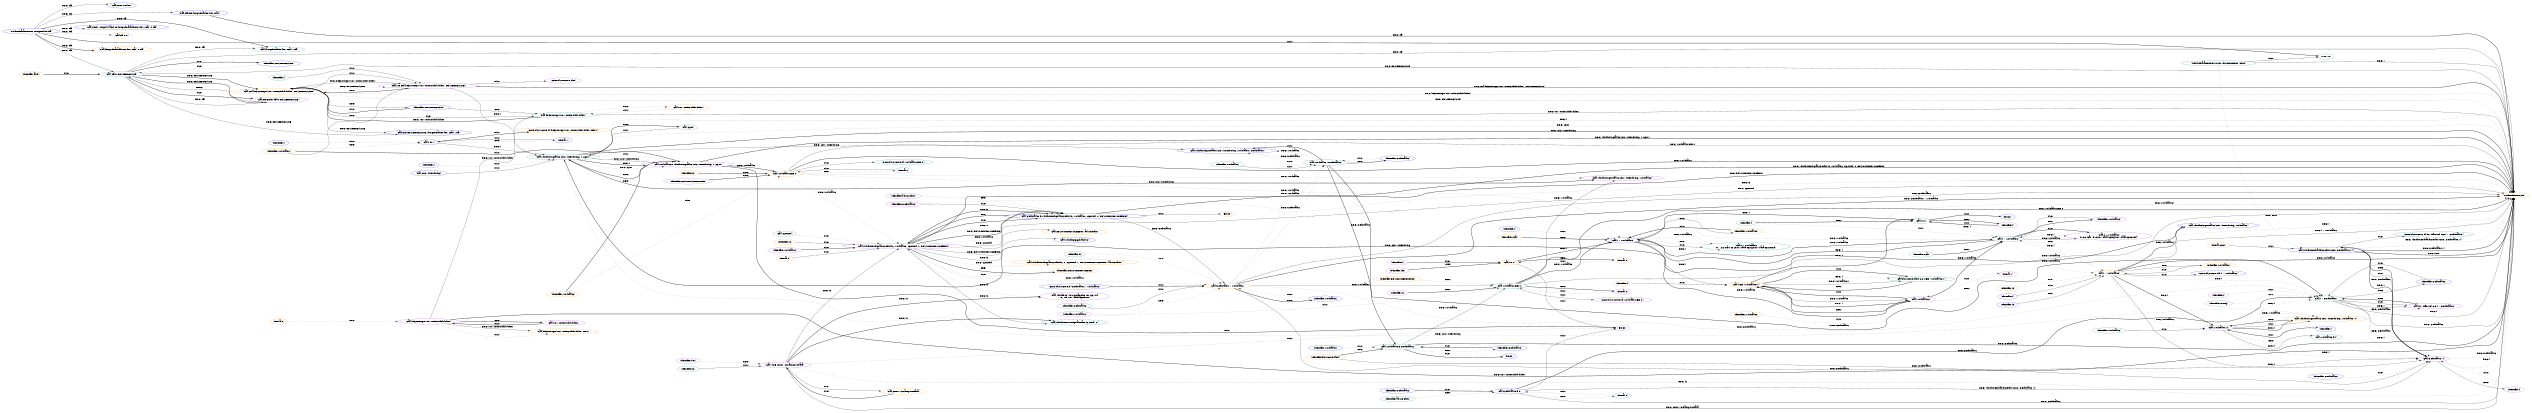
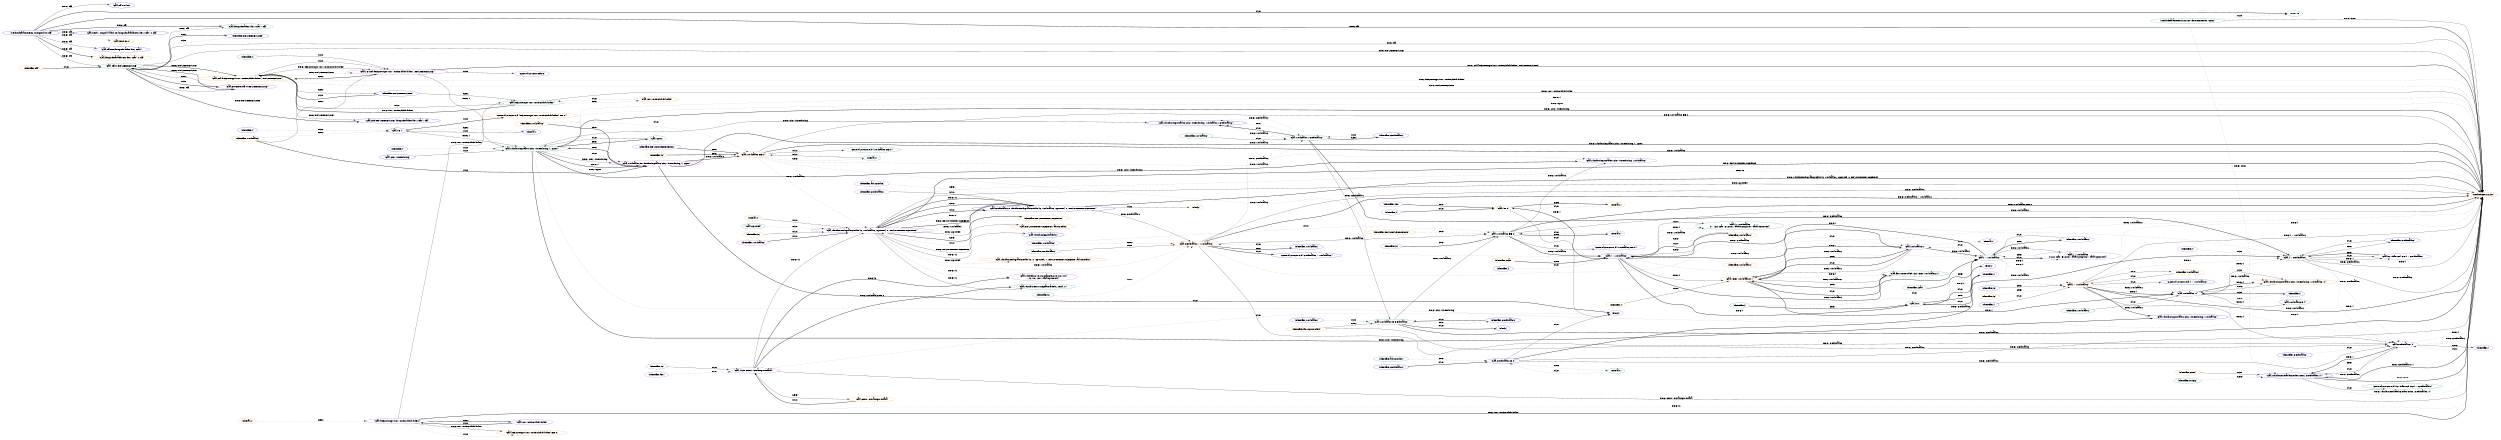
(122, 5) -> (122, 5)
(122, 35) -> (122, 41)
(1427, 36) -> (1329, 28)
(2282, 59) -> (2251, 17)
(2381, 61) -> (2350, 18)
(31, 74) -> (31, 68)
(200, 87) -> (184, 76)
(255, 127) -> (238, 111)
(2218, 245) -> (2187, 372)
(1362, 254) -> (1359, 225)
(1448, 264) -> (1442, 204)
(1847, 266) -> (1954, 312)
(1075, 271) -> (1043, 218)
(2392, 279) -> (2354, 365)
(1156, 286) -> (1240, 252)
(2271, 296) -> (2231, 379)
(903, 318) -> (872, 296)
(2261, 322) -> (2239, 289)
(1839, 325) -> (1833, 216)
(1397, 335) -> (1365, 310)
(1360, 352) -> (1347, 326)
(2008, 388) -> (1989, 361)
